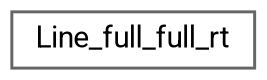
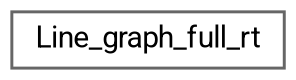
(133, 40) -> (148, 40)
